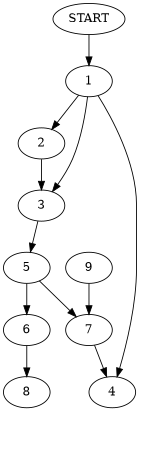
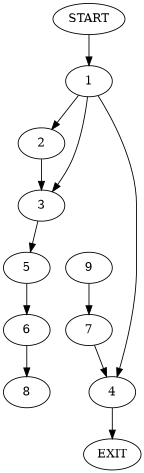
(55, 296) -> none
none -> (112, 454)
